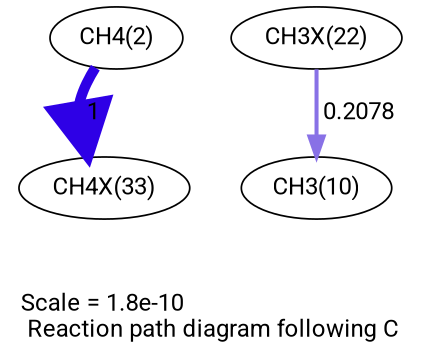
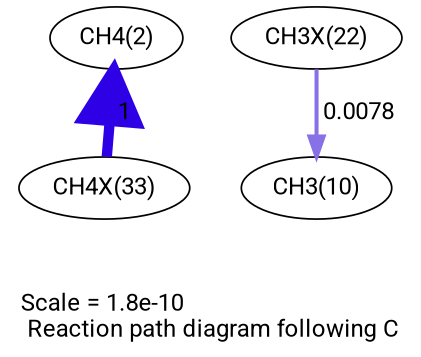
(85, 86) -> (108, 139)
(356, 113) -> (356, 113)
